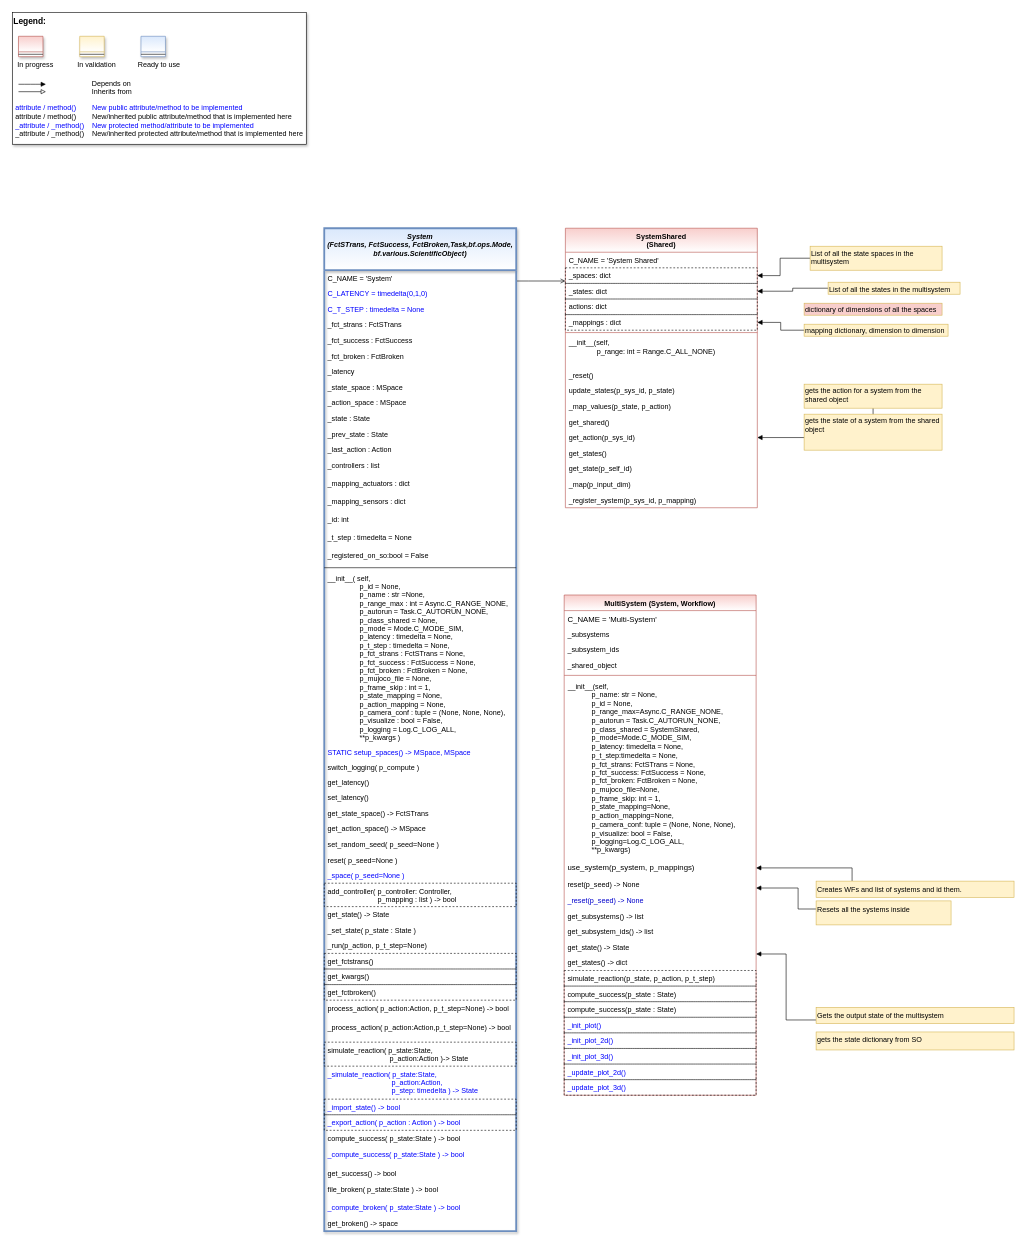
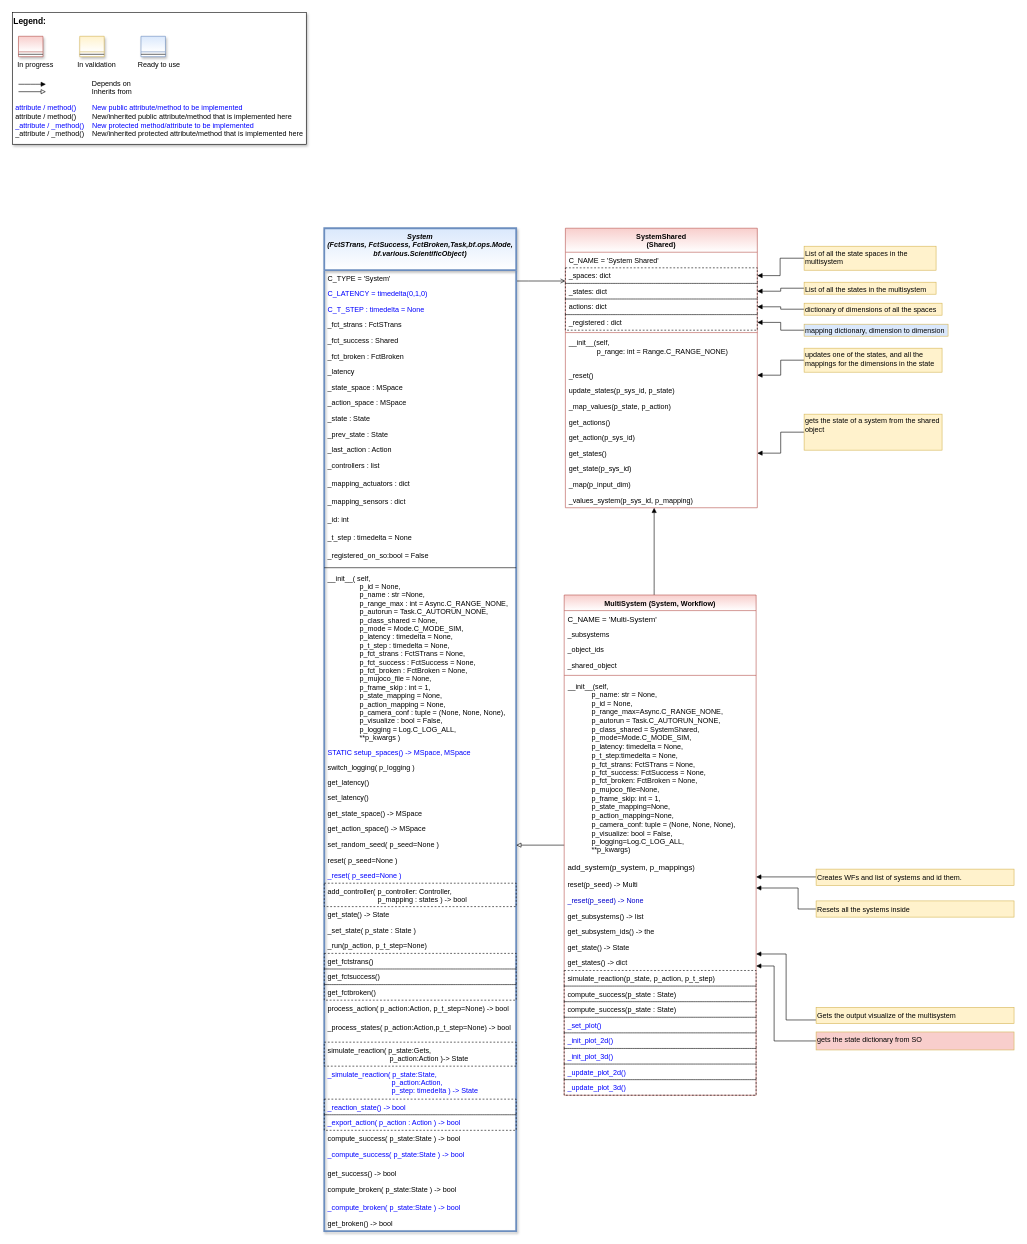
(876, 258) -> (870, 258)
(358, 278) -> (358, 278)
(894, 288) -> (870, 288)
none -> (781, 307)
(873, 309) -> (873, 309)
(596, 323) -> (600, 323)
(876, 330) -> (876, 330)
(375, 341) -> (367, 341)
(593, 343) -> (593, 343)
none -> (873, 360)
none -> (781, 375)
(873, 396) -> none
(593, 422) -> (594, 422)
(784, 438) -> none
none -> (781, 453)
(607, 469) -> (606, 469)
(639, 500) -> (635, 500)
none -> (654, 514)
(595, 650) -> (589, 650)
(377, 768) -> (375, 768)
(386, 814) -> (380, 814)
none -> (542, 845)
(635, 868) -> (635, 868)
(368, 876) -> (368, 876)
(608, 885) -> (608, 885)
(915, 890) -> (915, 878)
(401, 892) -> (401, 892)
(884, 913) -> (915, 909)
(617, 932) -> (617, 932)
(352, 977) -> (360, 977)
(892, 1016) -> (897, 1016)
(589, 1026) -> (589, 1026)
(430, 1028) -> (431, 1028)
none -> (774, 1041)
(915, 1041) -> (915, 1041)
(389, 1051) -> (386, 1051)
(370, 1108) -> (374, 1108)
(393, 1190) -> (401, 1190)
(368, 1224) -> (365, 1224)
